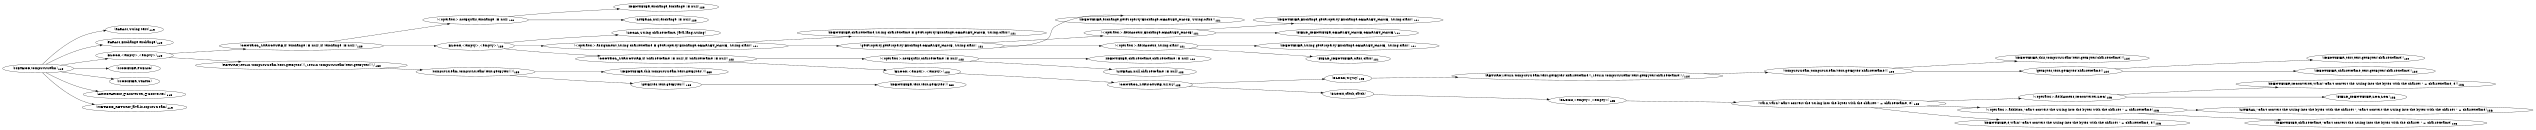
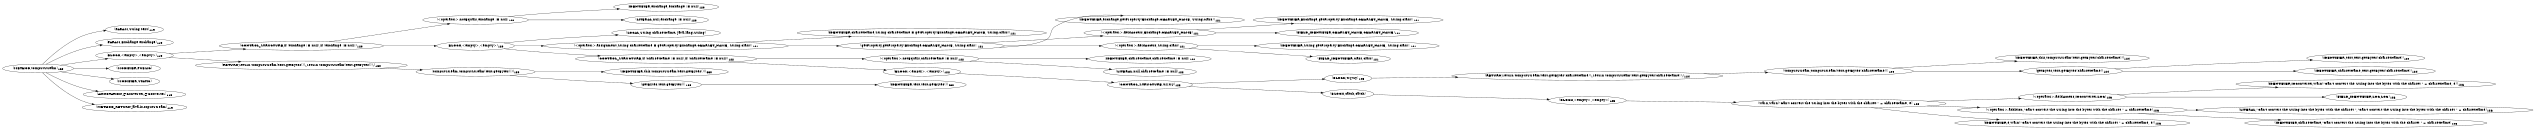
(61, 68) -> (61, 68)
